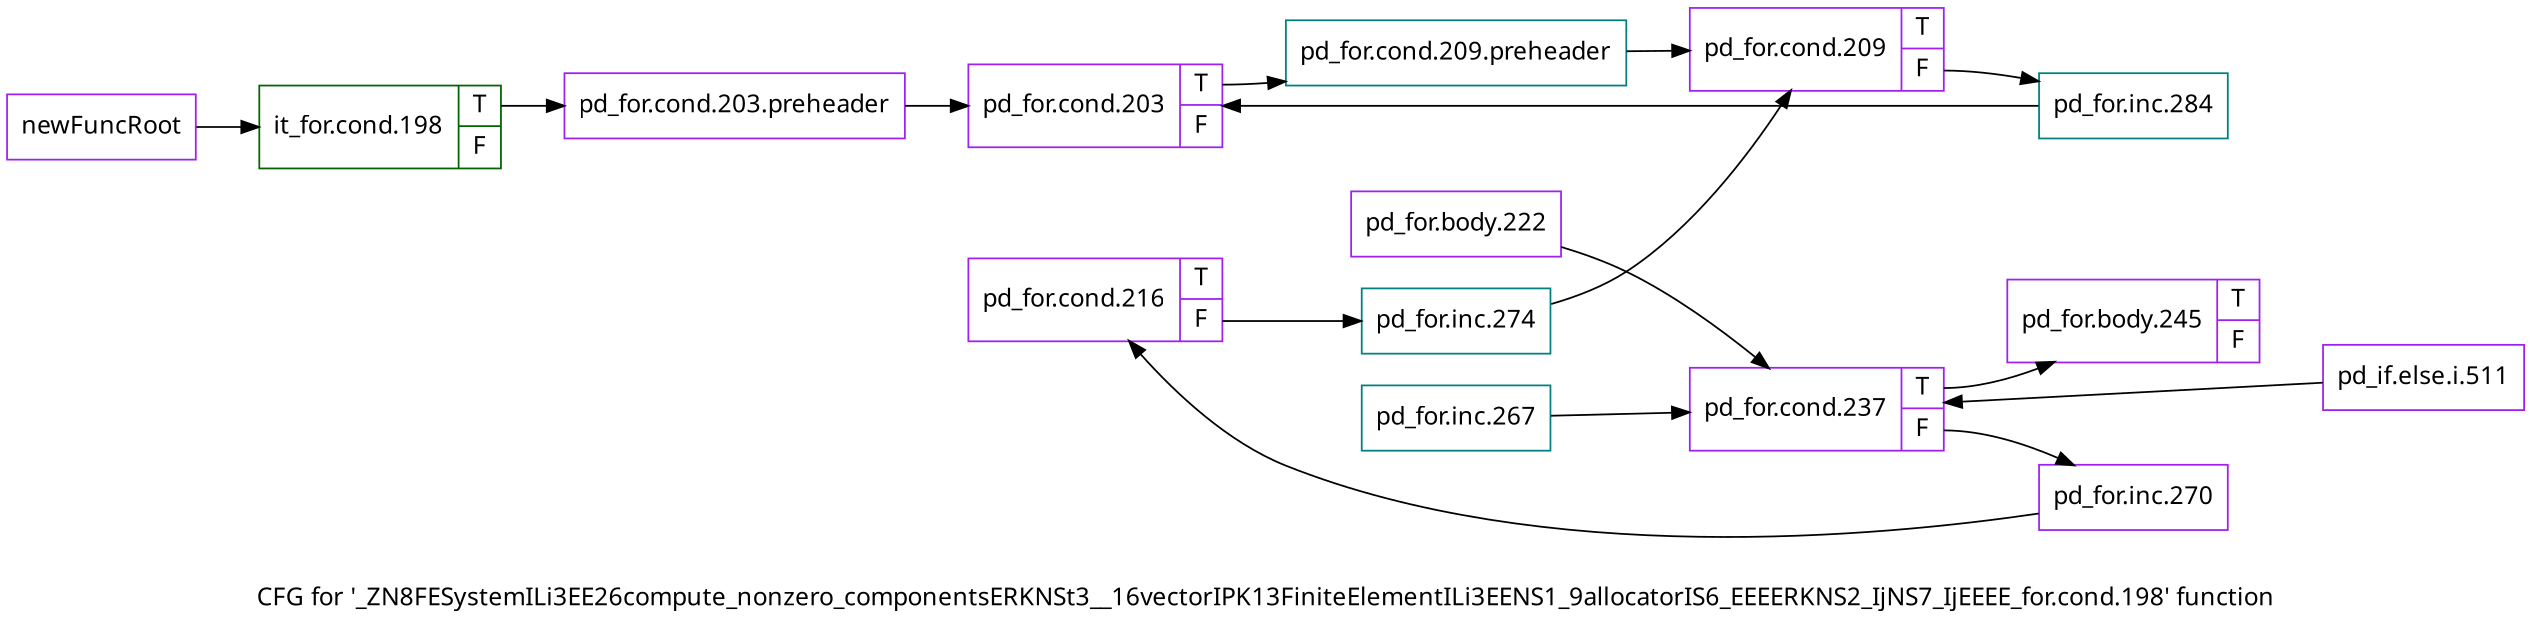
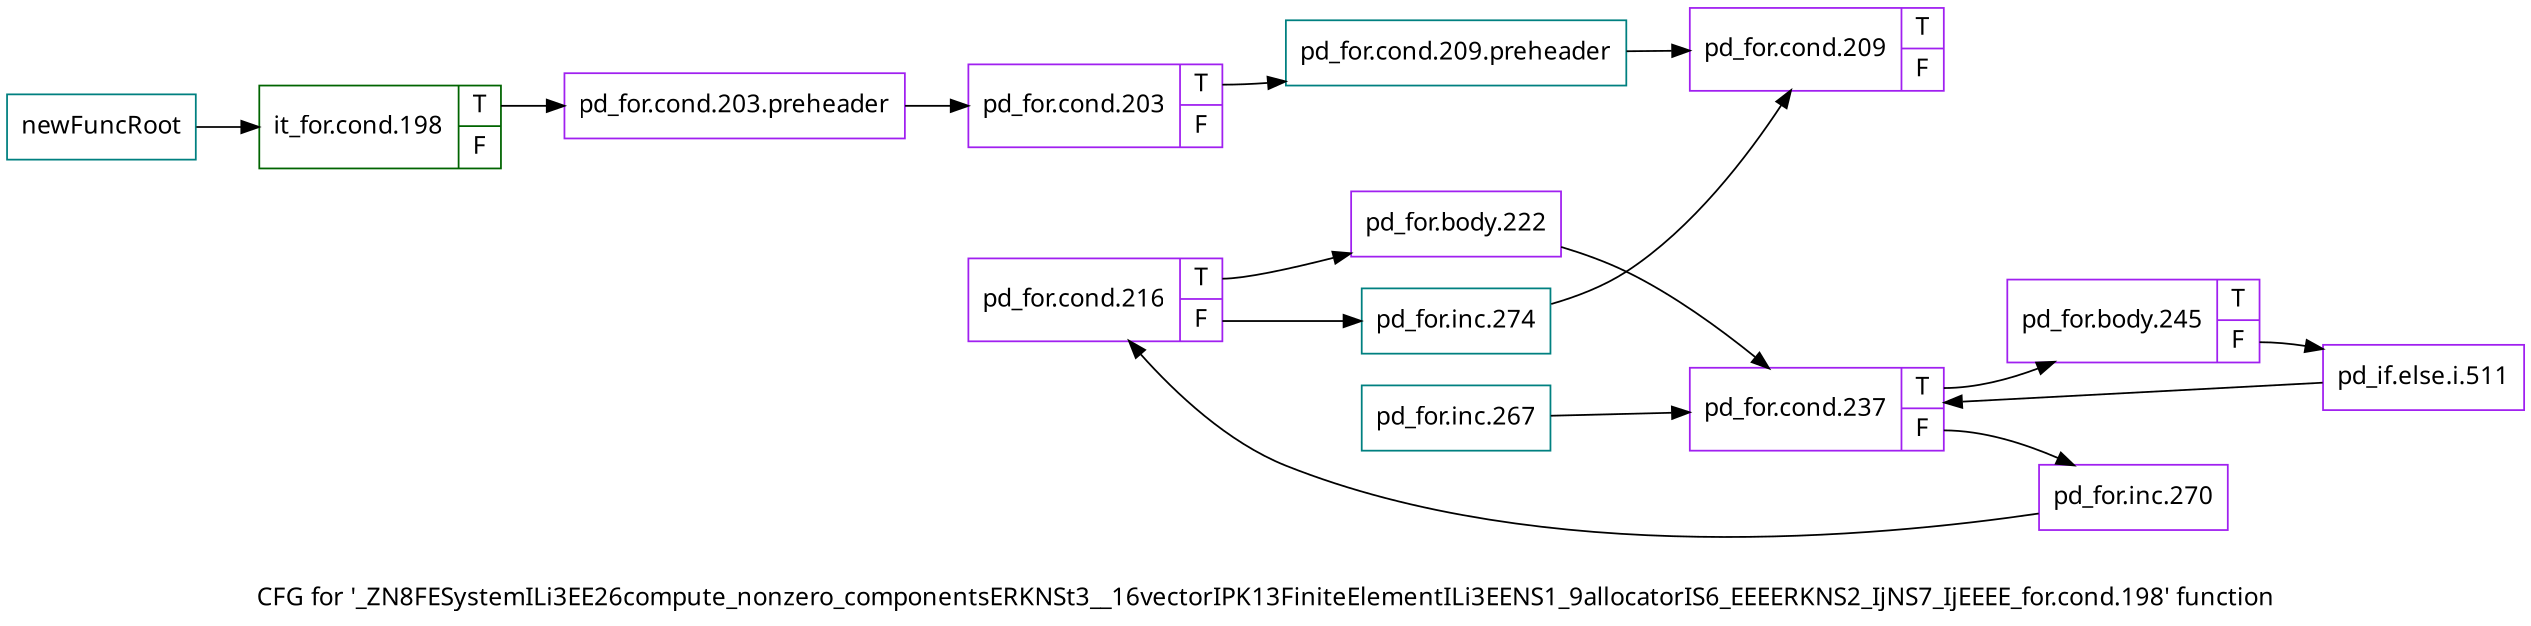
(2133, 106) -> none
(101, 127) -> (101, 127)
none -> (1278, 271)
none -> (2282, 343)
